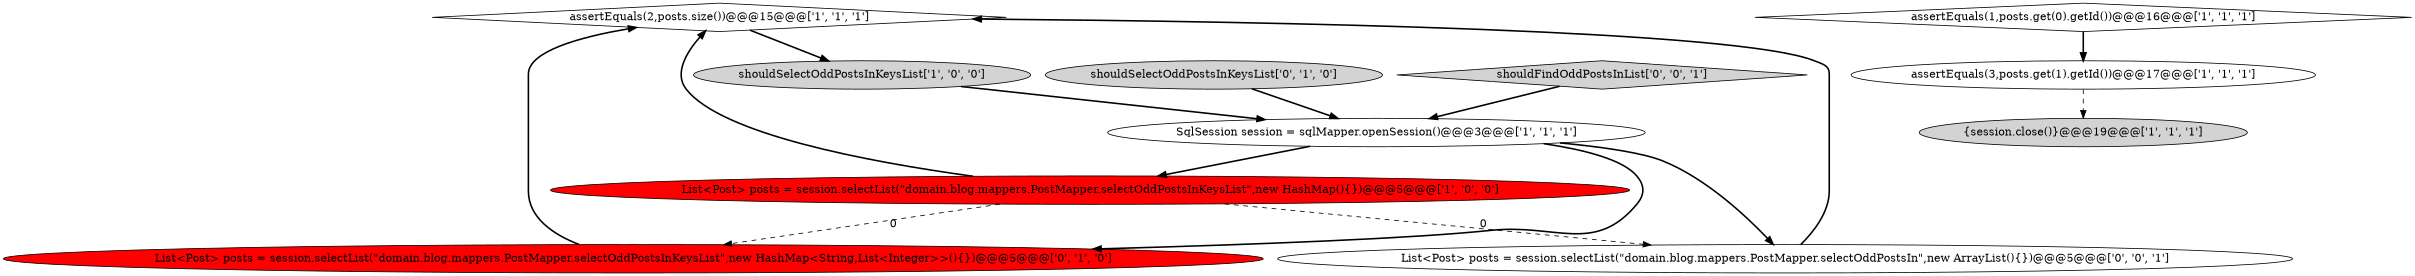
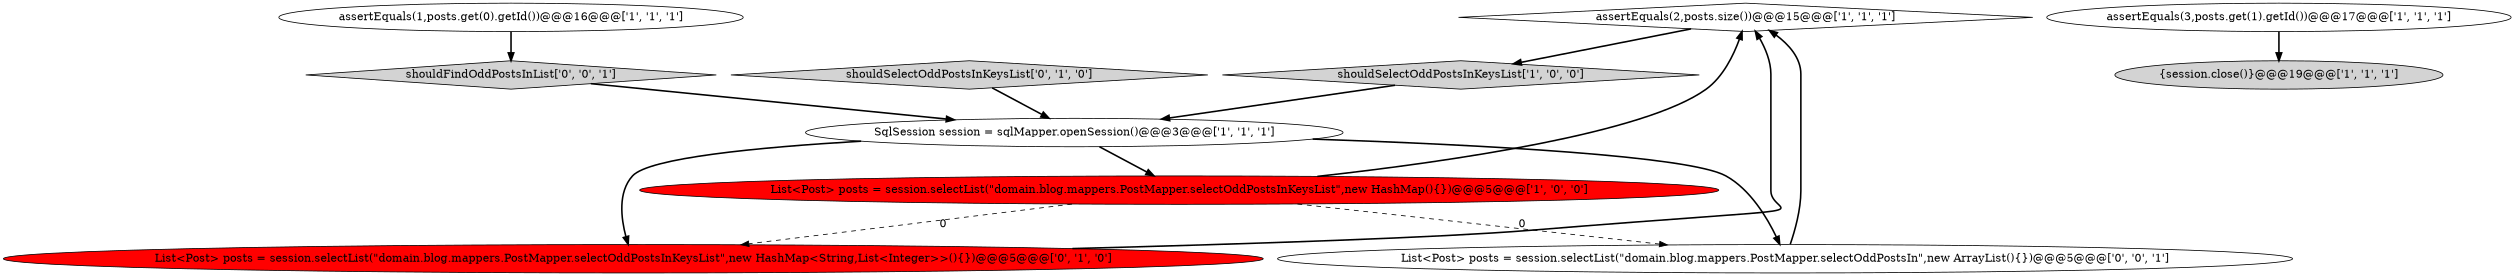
(2083, 17) -> (511, 17)
(2083, 42) -> (511, 42)
(862, 75) -> (1461, 75)
(1214, 75) -> (969, 75)
(2083, 100) -> (2279, 42)
